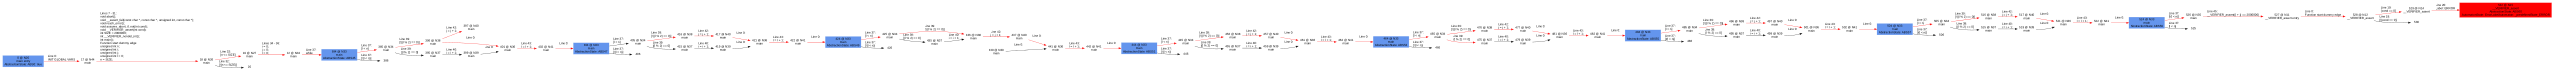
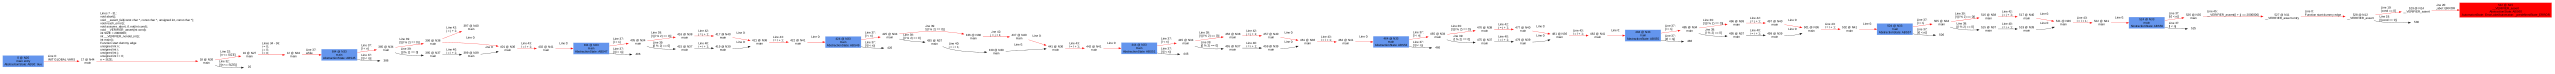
(953, 41) -> (963, 51)
(1460, 42) -> (1460, 42)
(618, 45) -> (618, 45)
